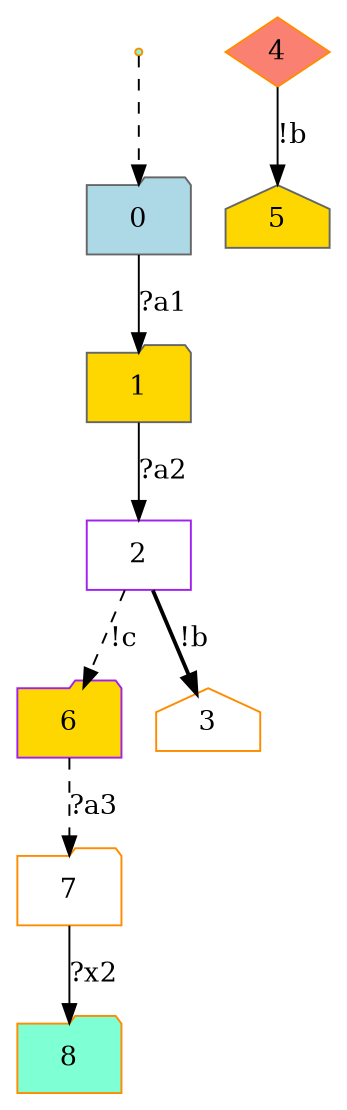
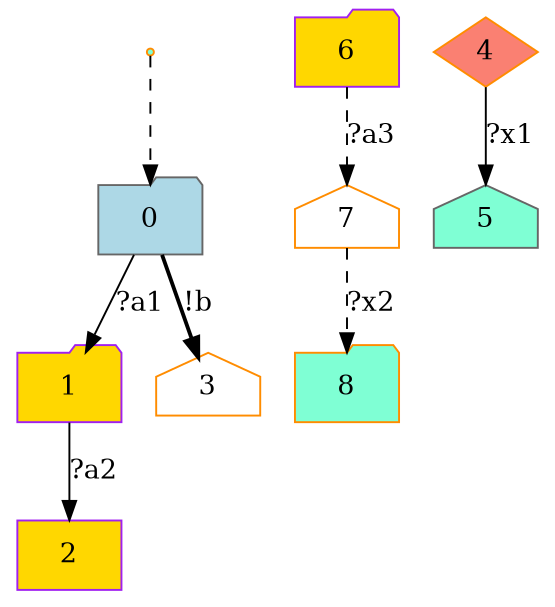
(293, 136) -> (510, 136)
(278, 220) -> (486, 220)
(139, 387) -> (69, 387)
(139, 555) -> (69, 555)
(108, 630) -> none
(171, 633) -> (177, 297)
(69, 891) -> (347, 220)
(69, 965) -> (347, 291)
